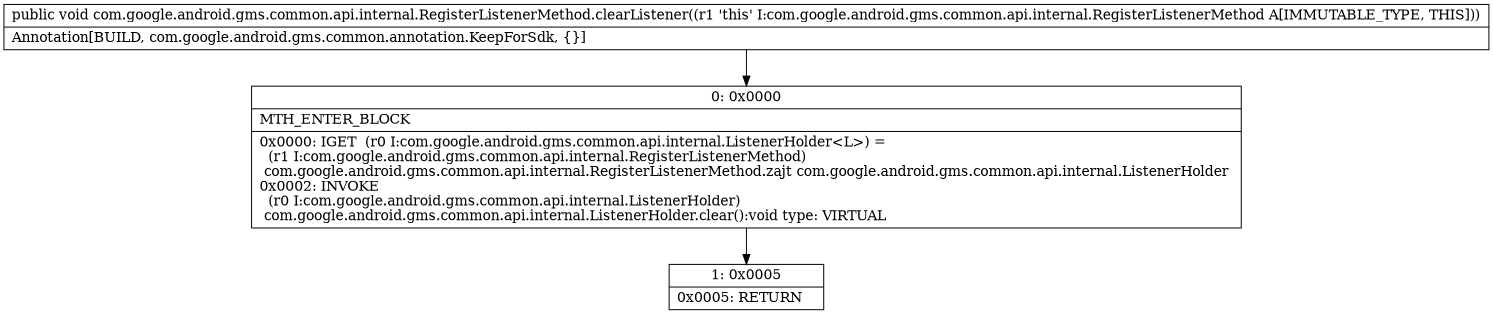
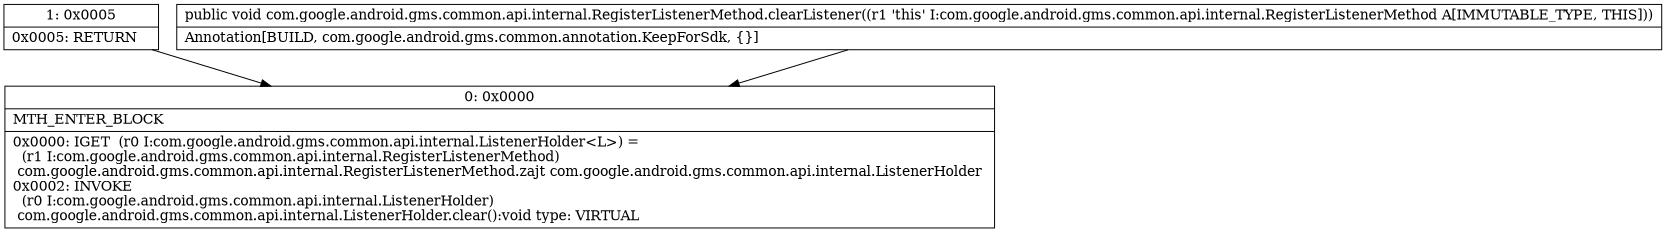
(746, 241) -> (207, 66)
